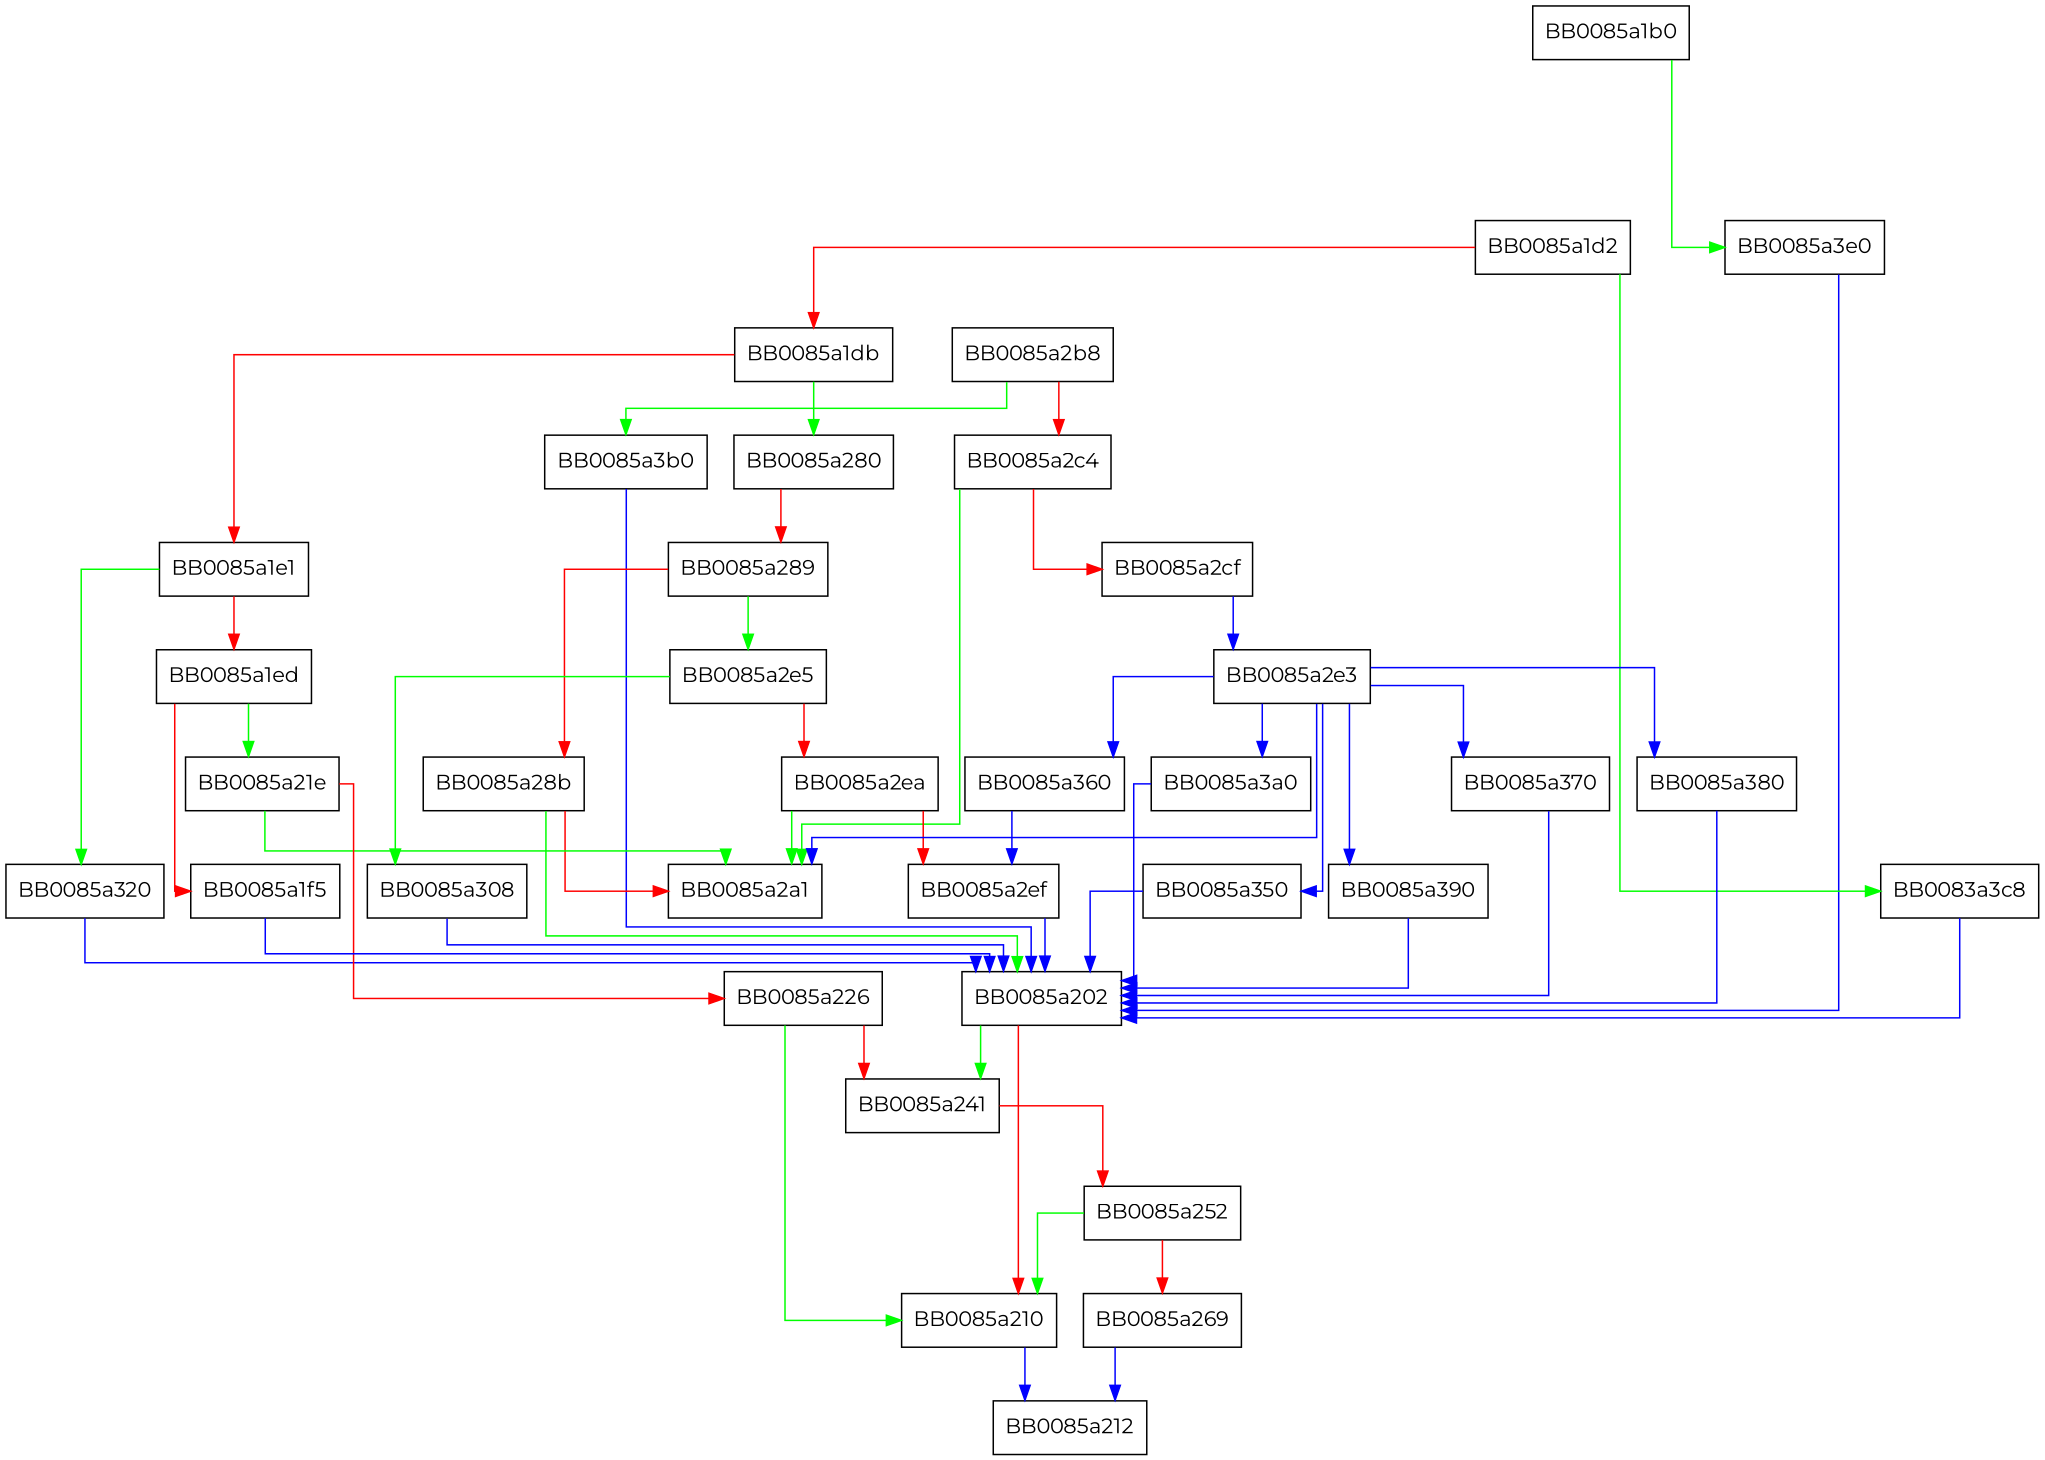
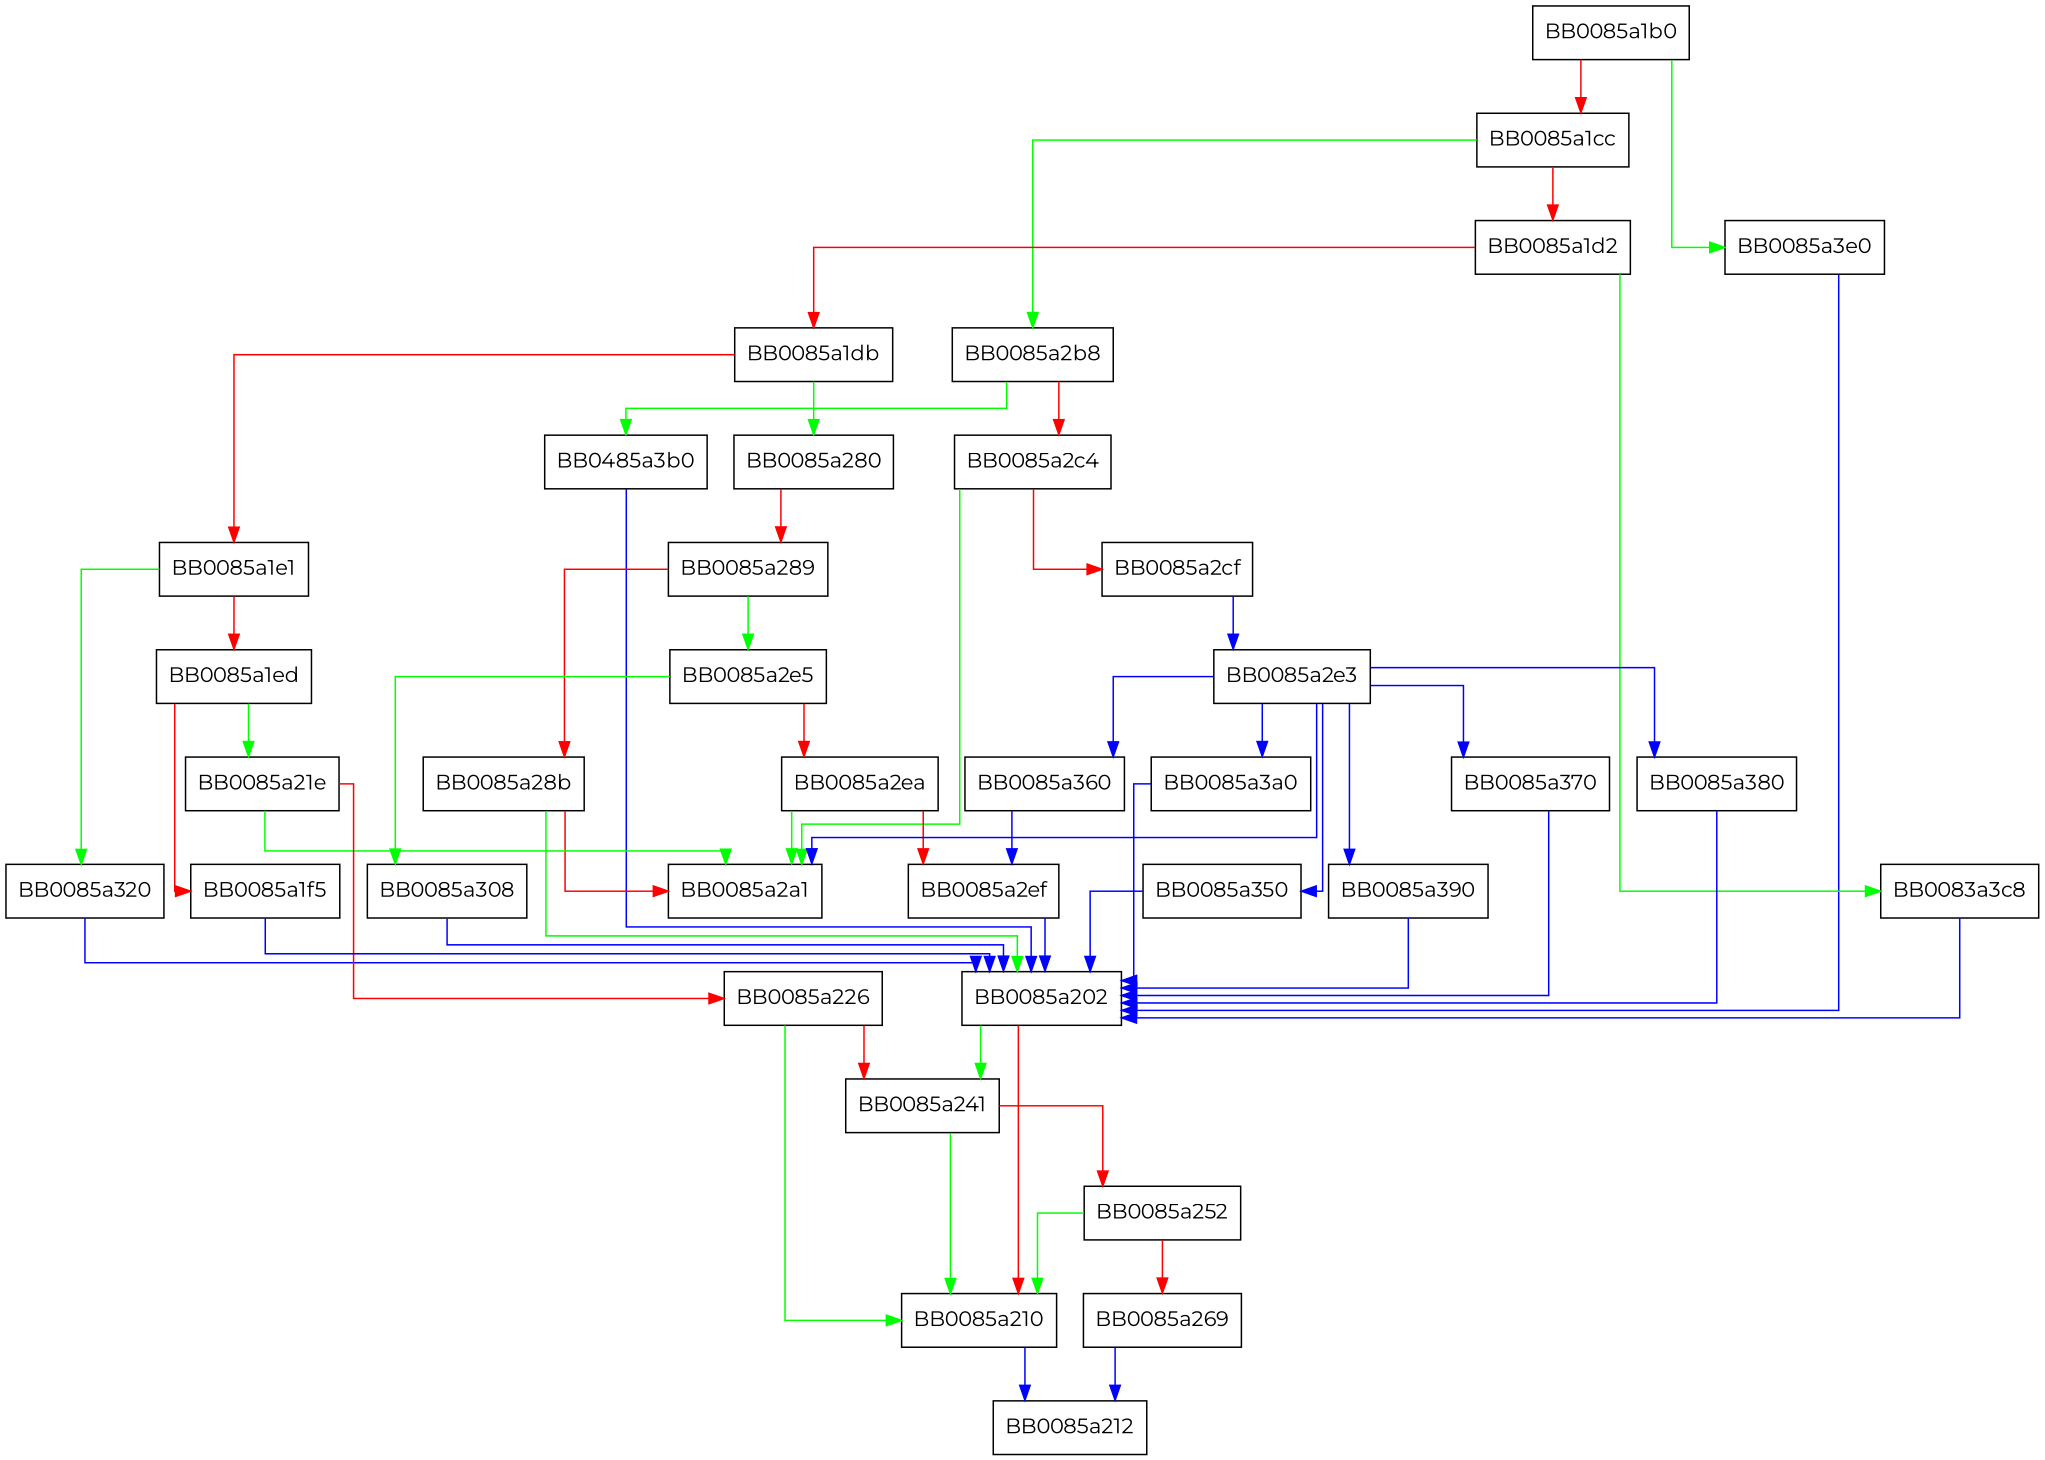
none -> (1553, 140)
(626, 462) -> (626, 462)
none -> (950, 1206)
